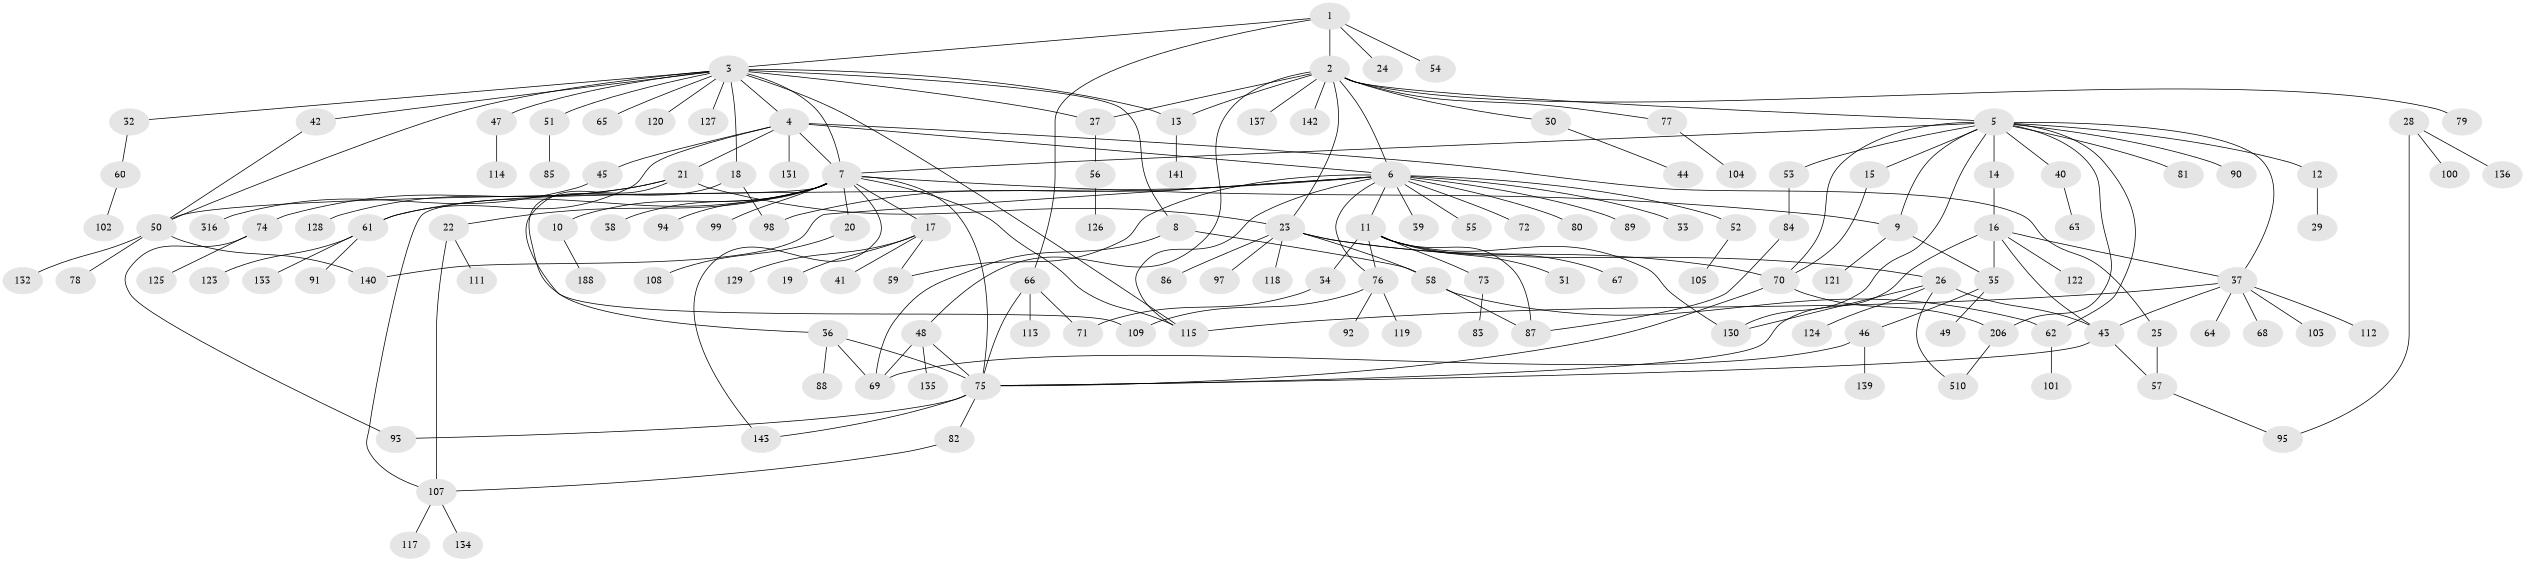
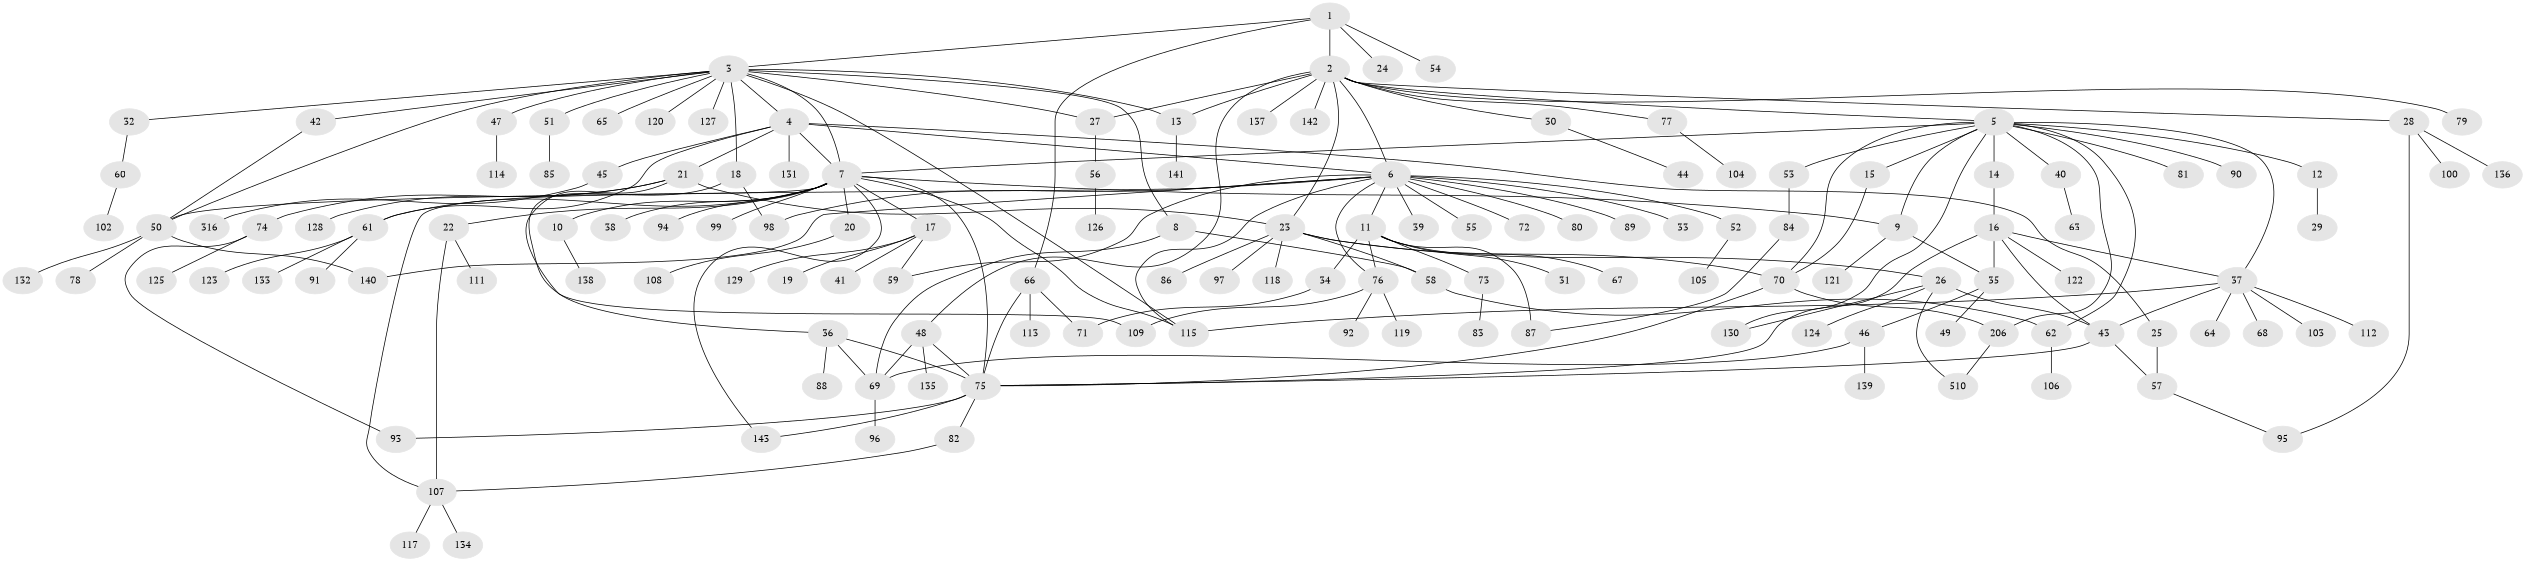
none -> (1866, 103)
(1560, 247) -> none
(586, 281) -> (586, 281)
(1476, 304) -> none
(2051, 386) -> (2051, 386)
none -> (875, 439)
